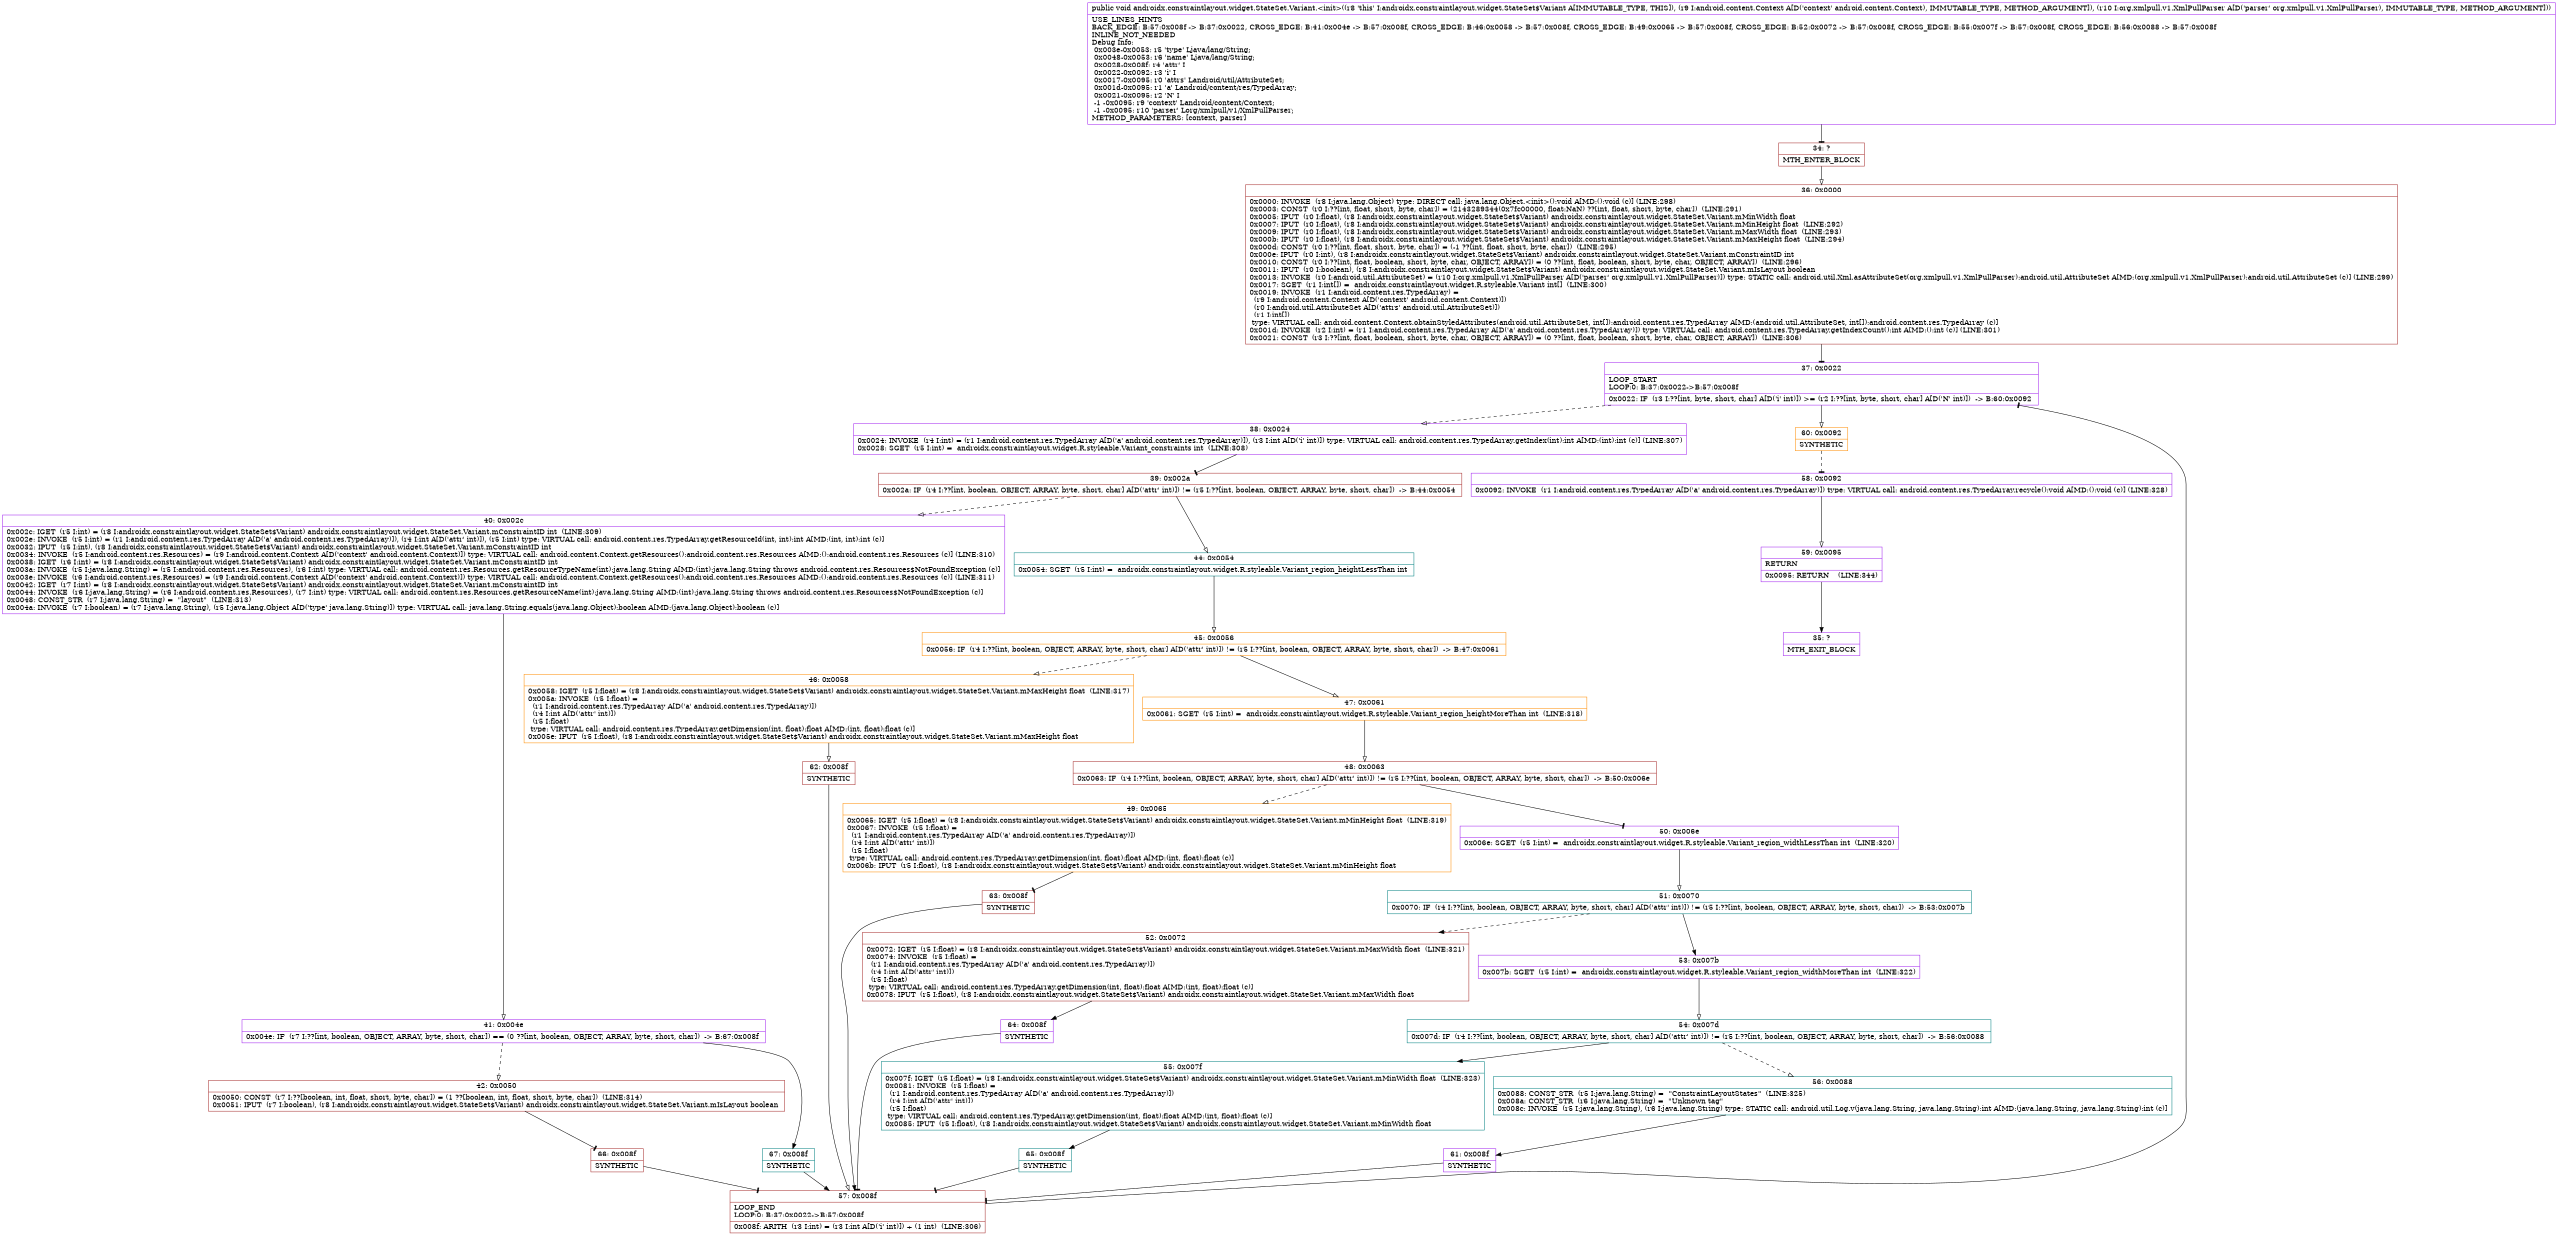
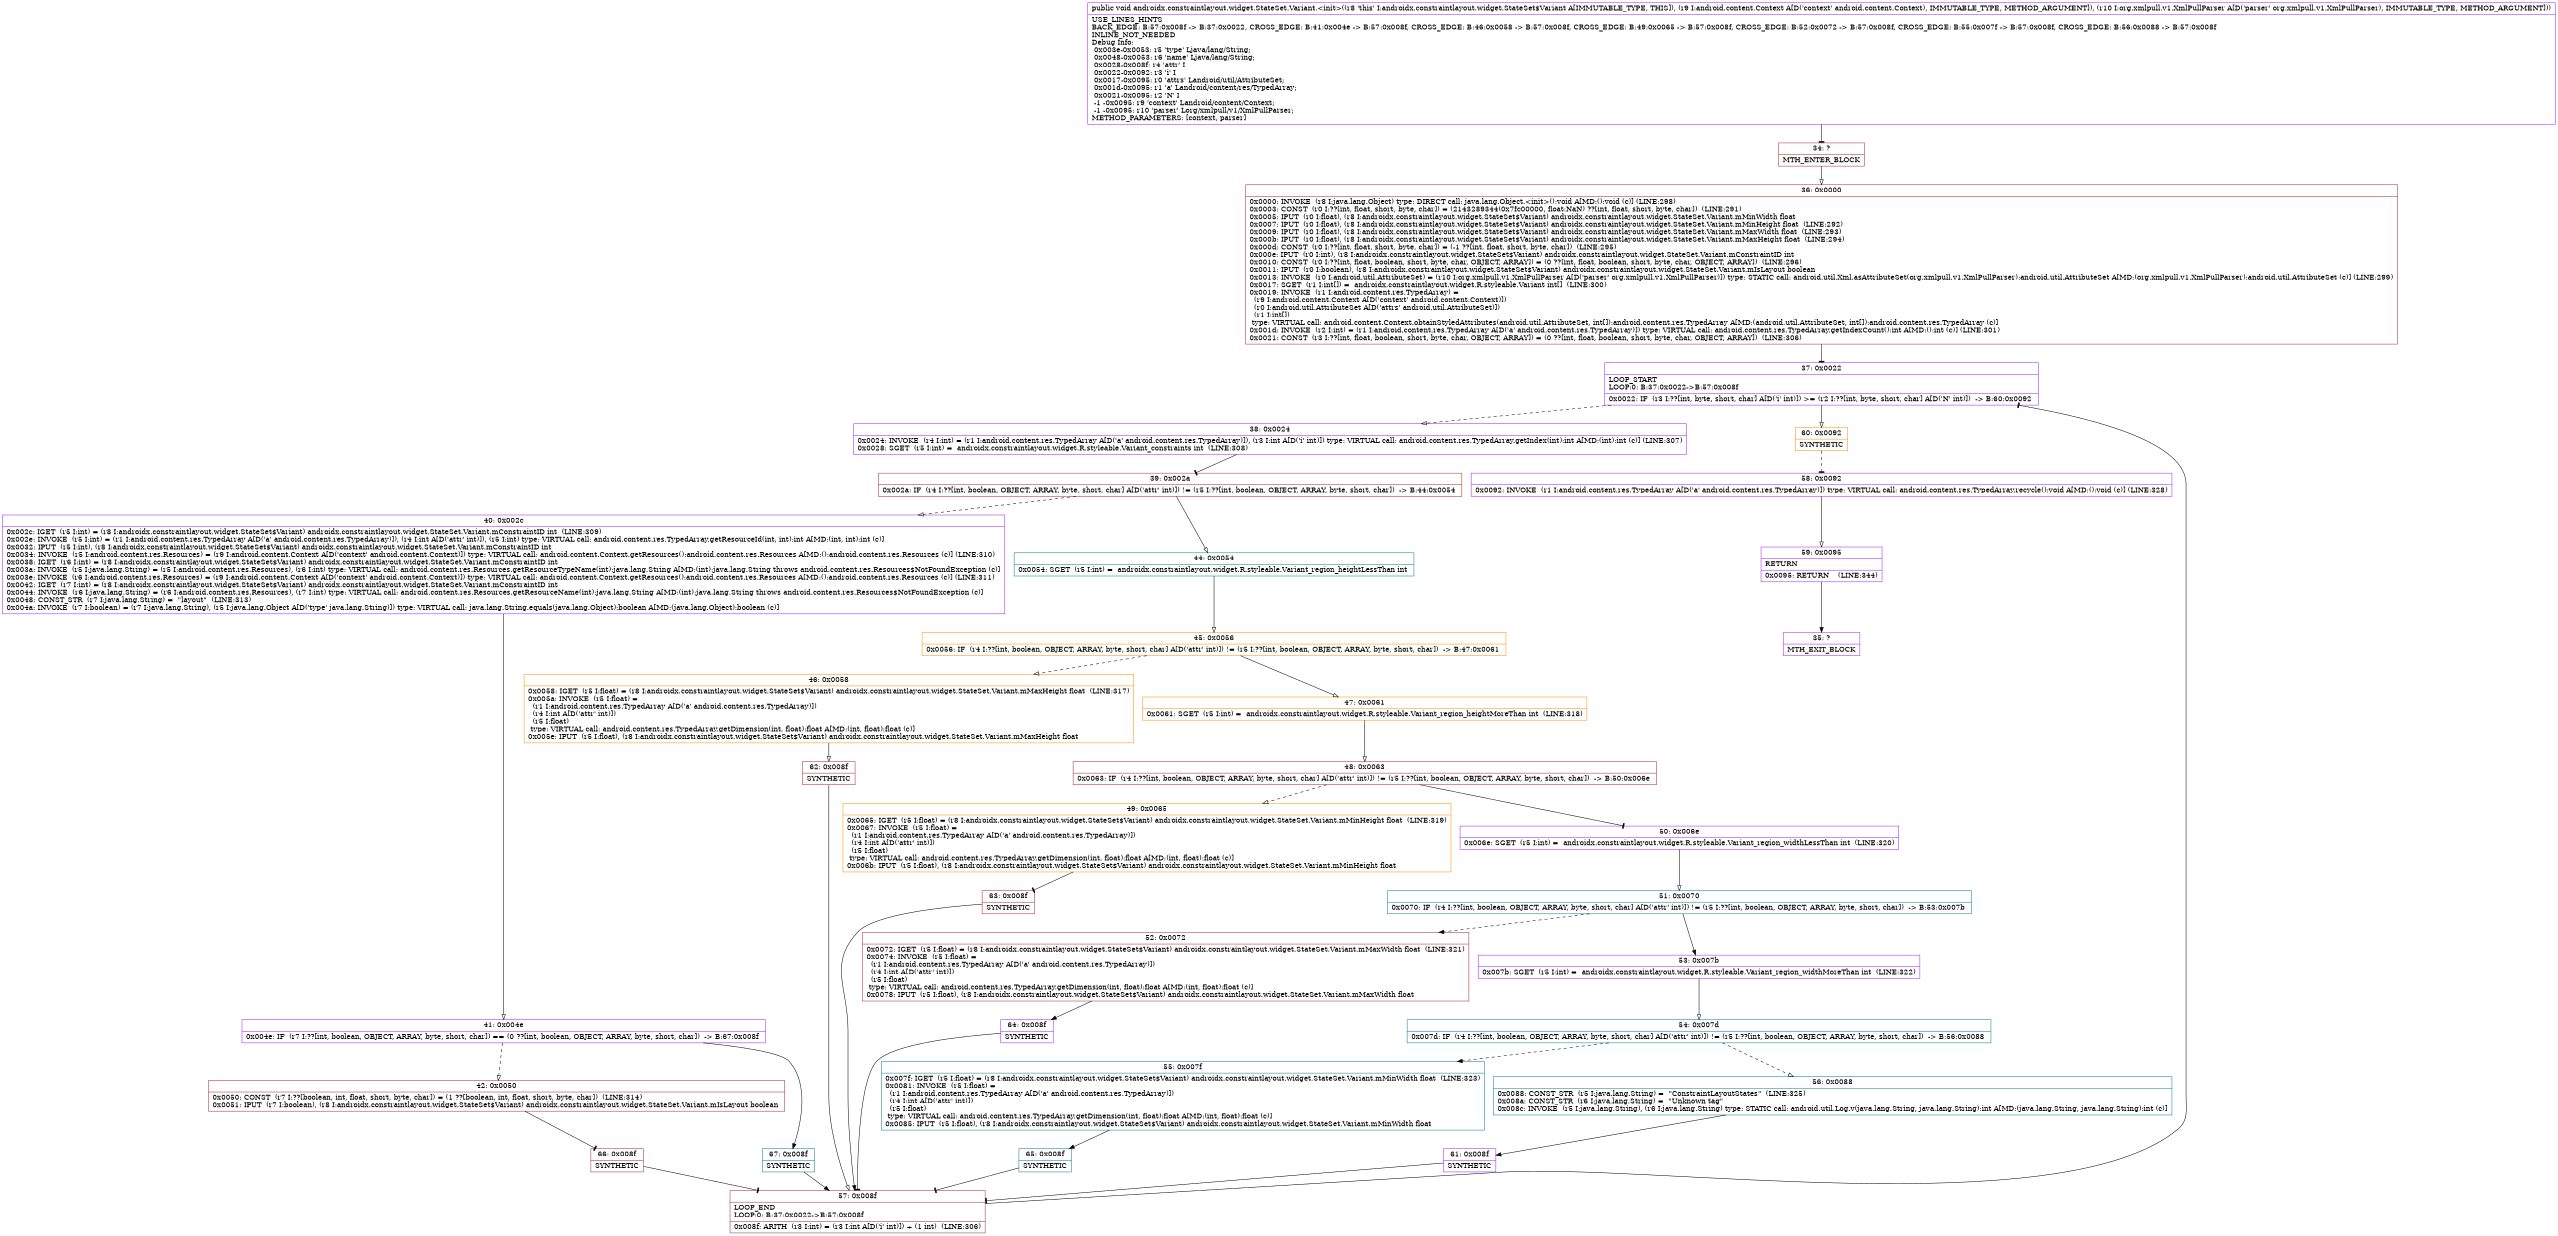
(1536, 1052) -> (1536, 1052)
